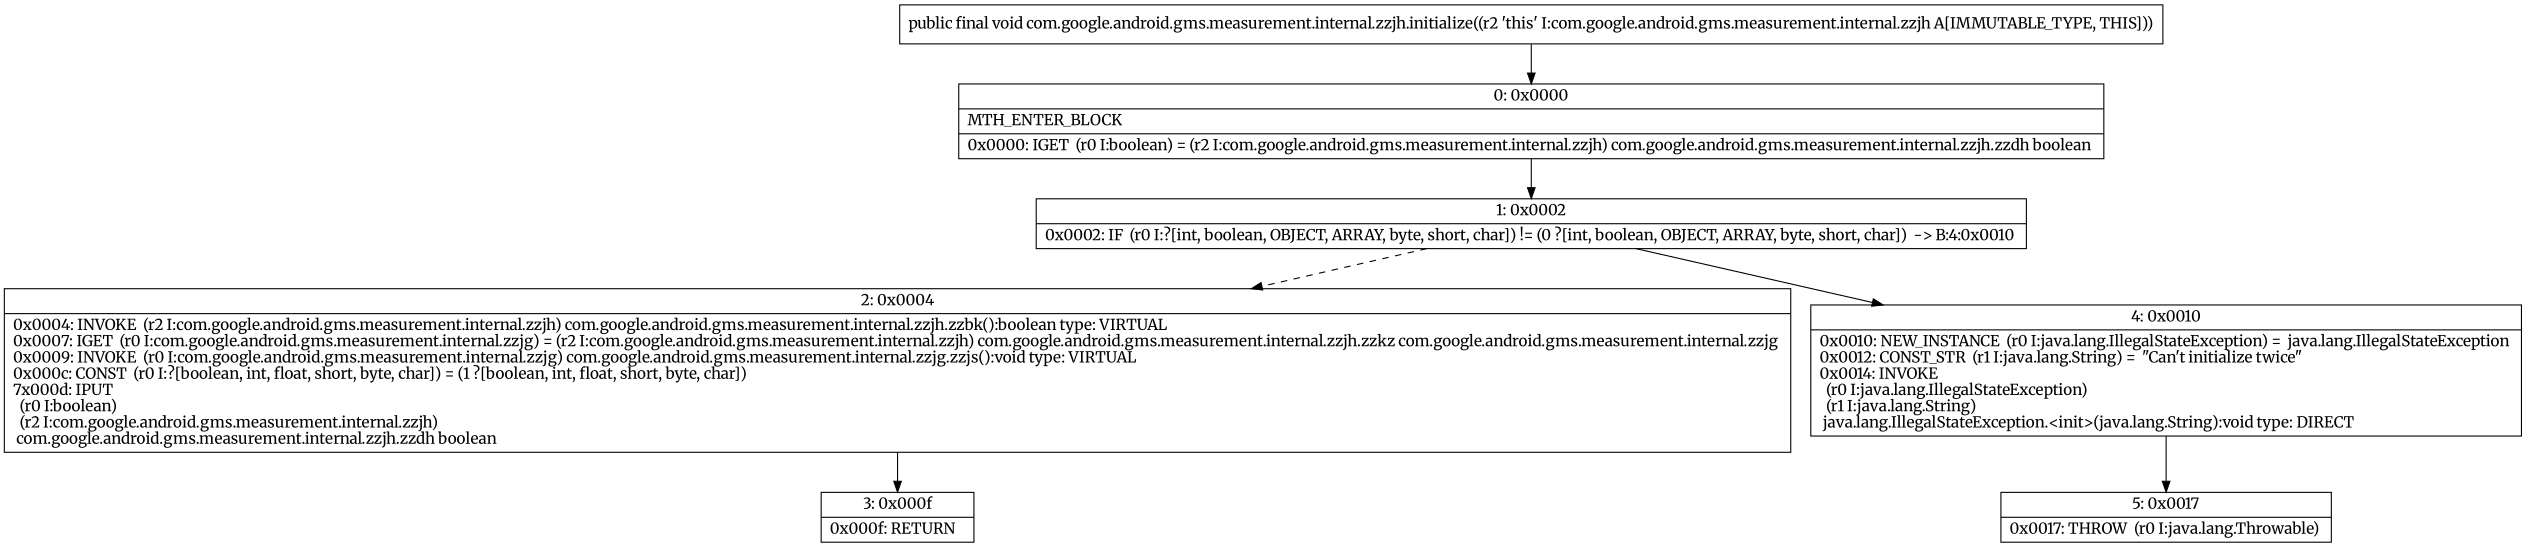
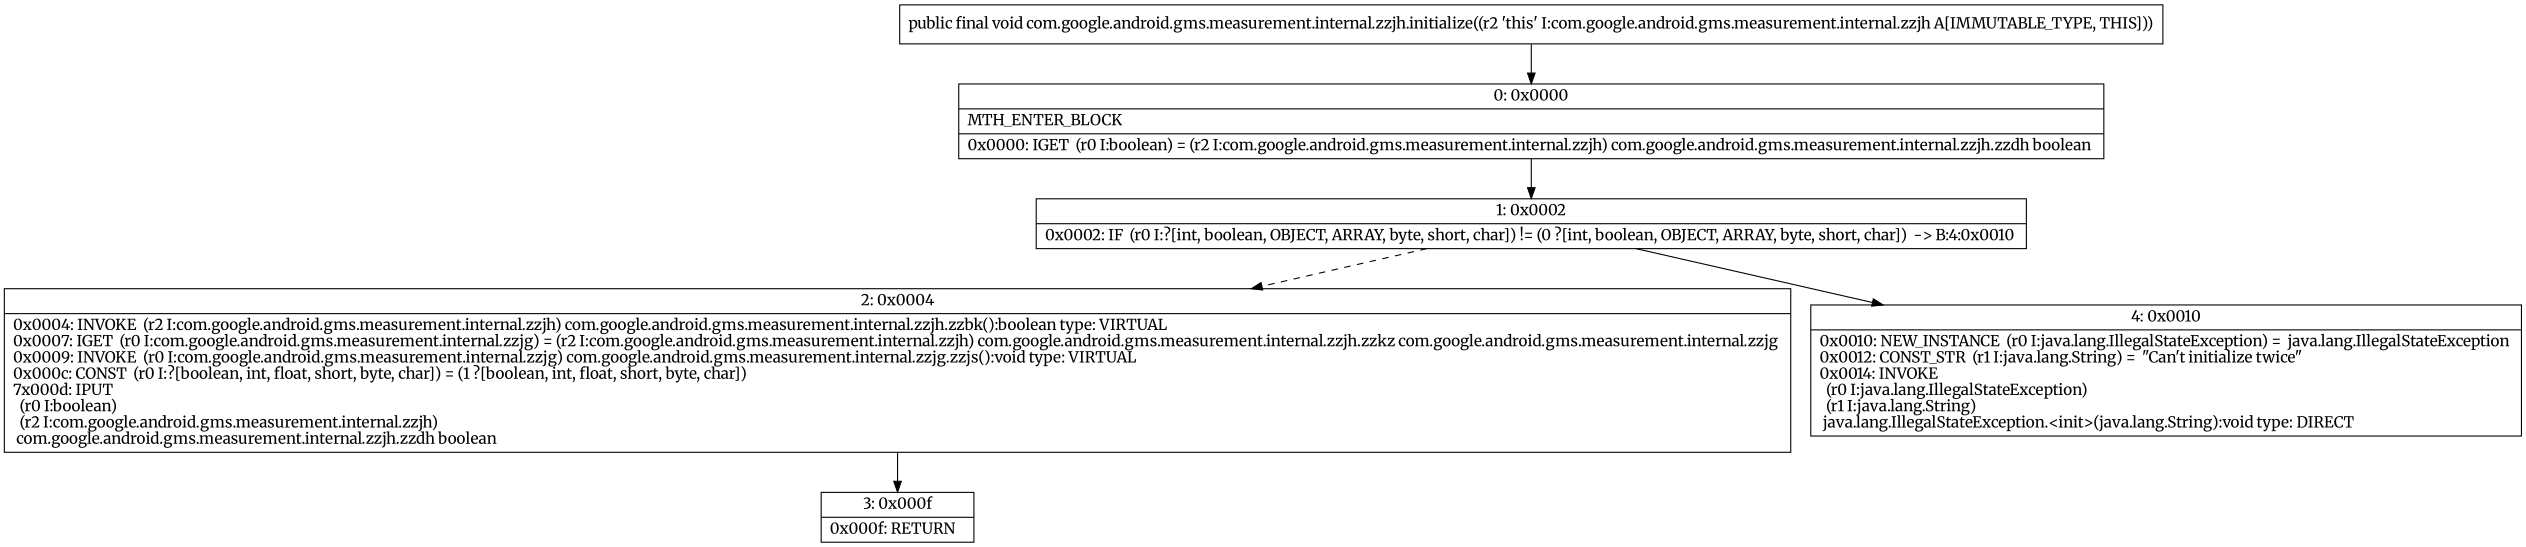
(2166, 517) -> none
